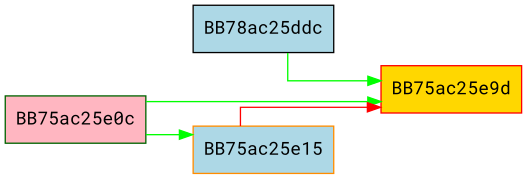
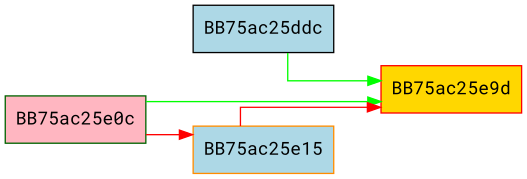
(263, 29) -> (263, 29)
(163, 135) -> (163, 135)
